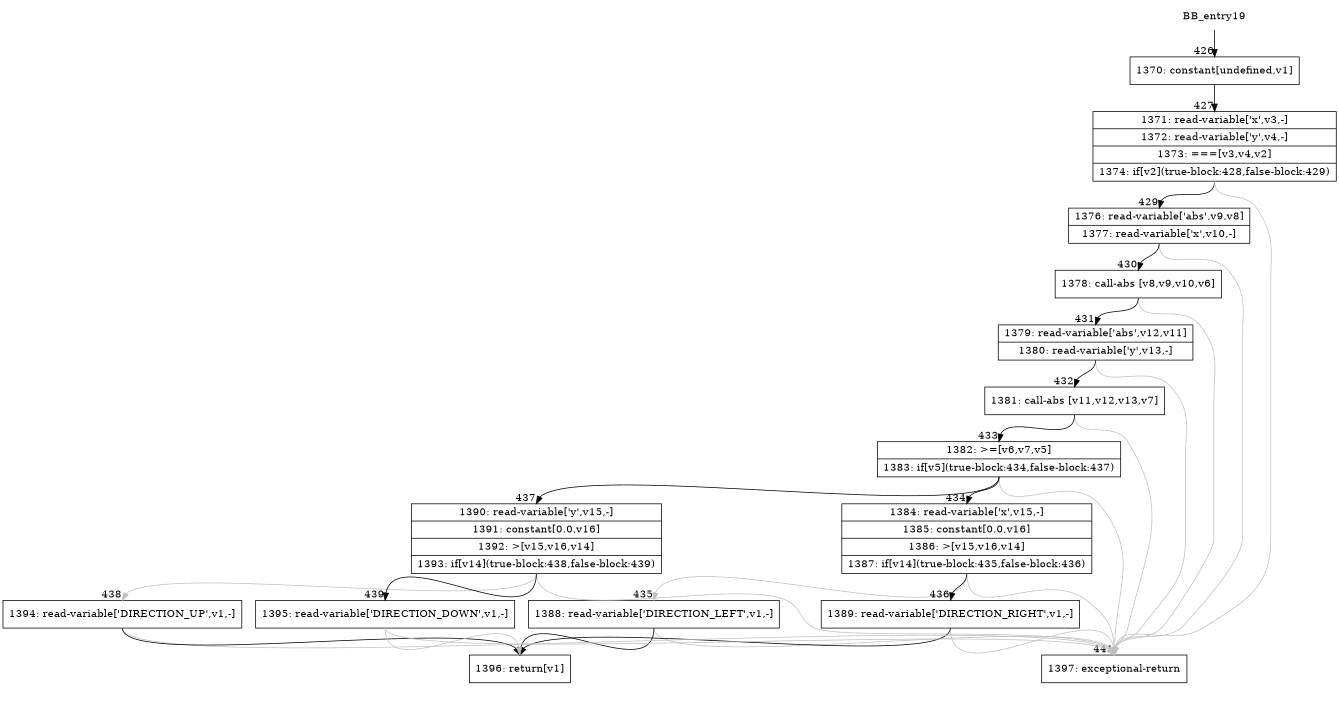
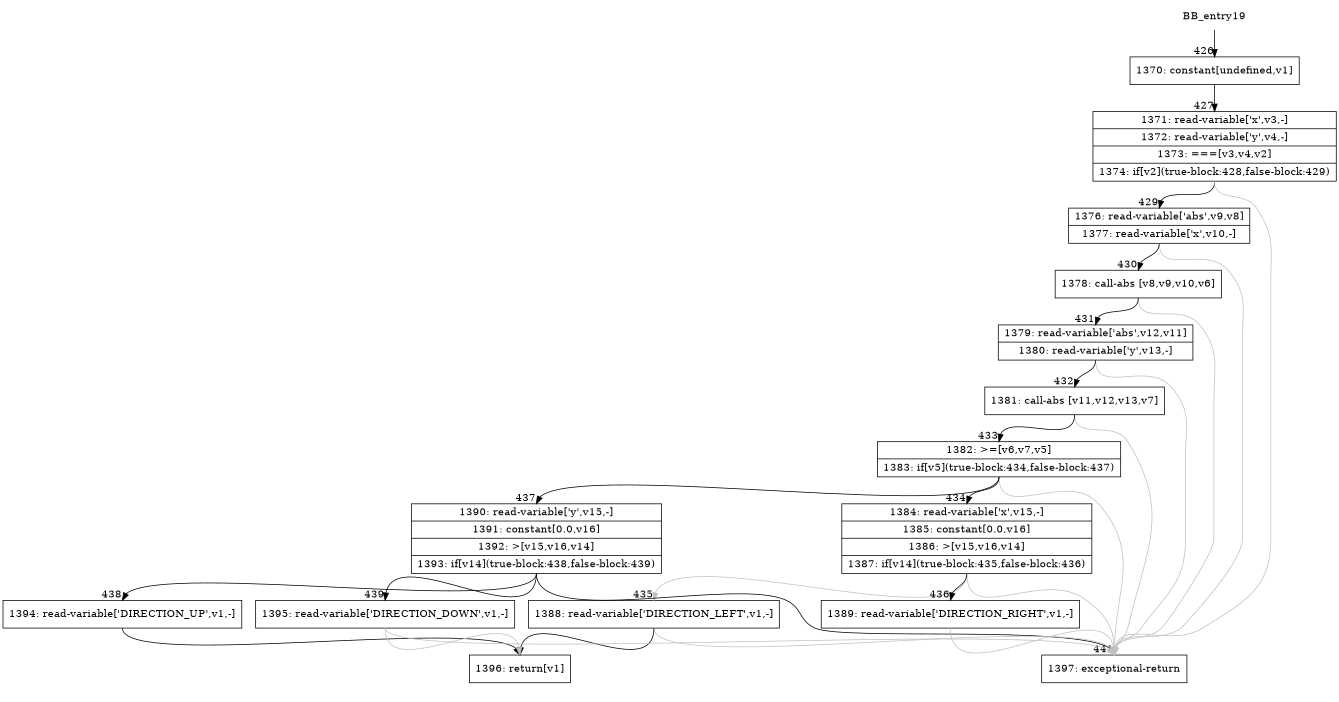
(333, 587) -> (333, 587)
(813, 627) -> (813, 627)
(738, 642) -> none
(367, 647) -> none
